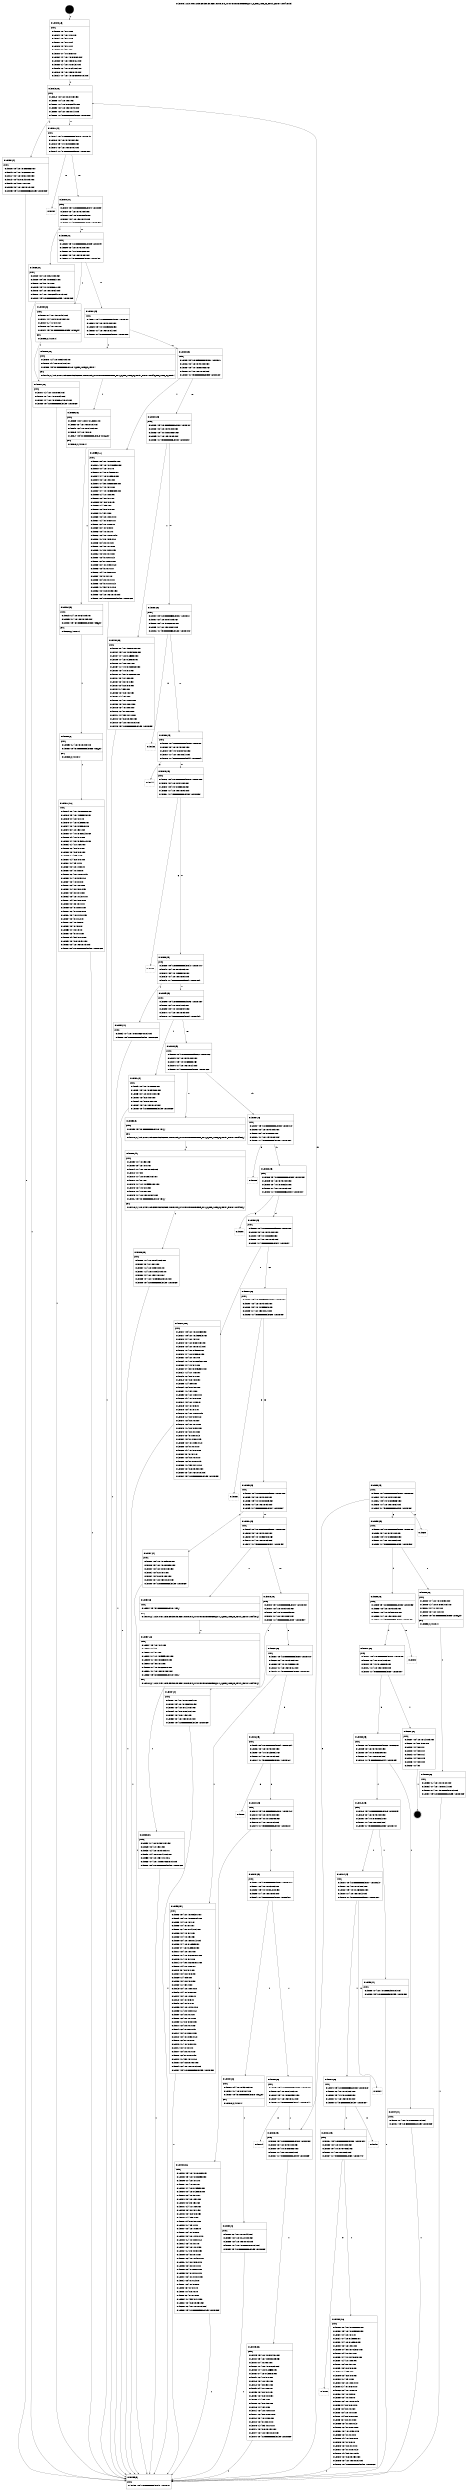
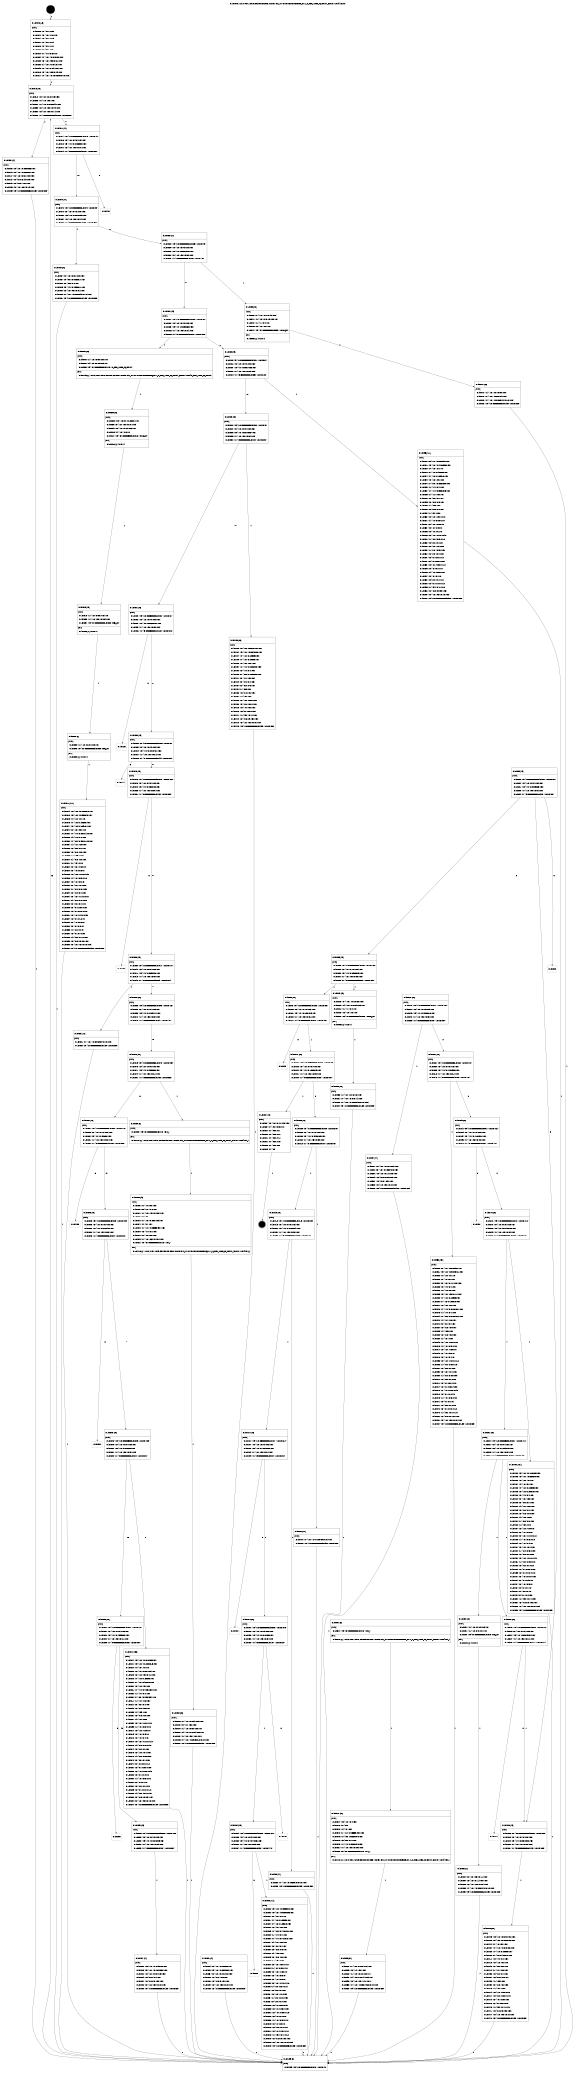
(163, 1046) -> none
(264, 1533) -> none
